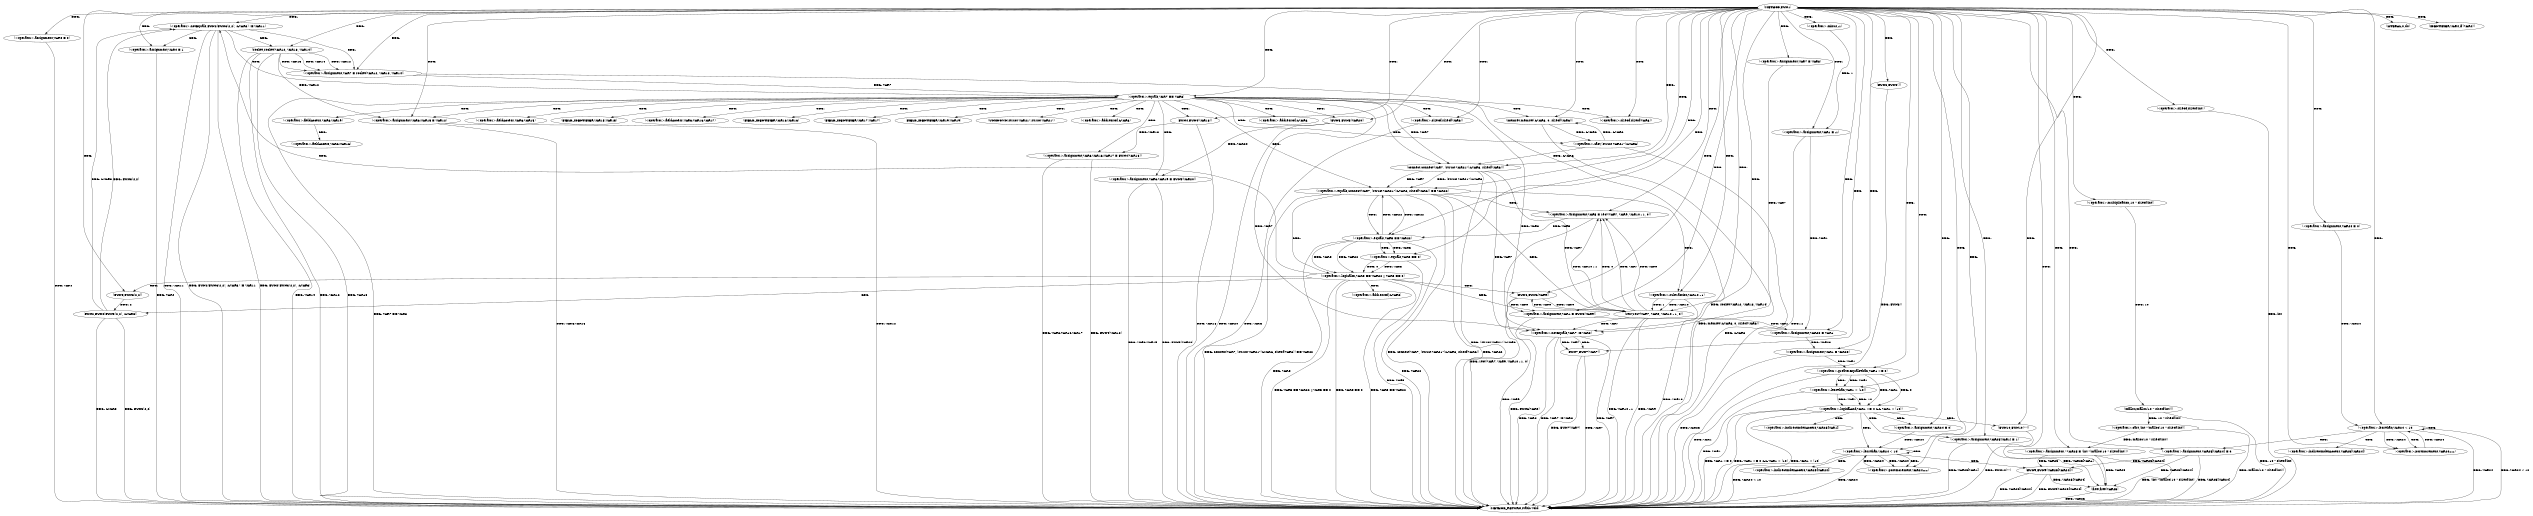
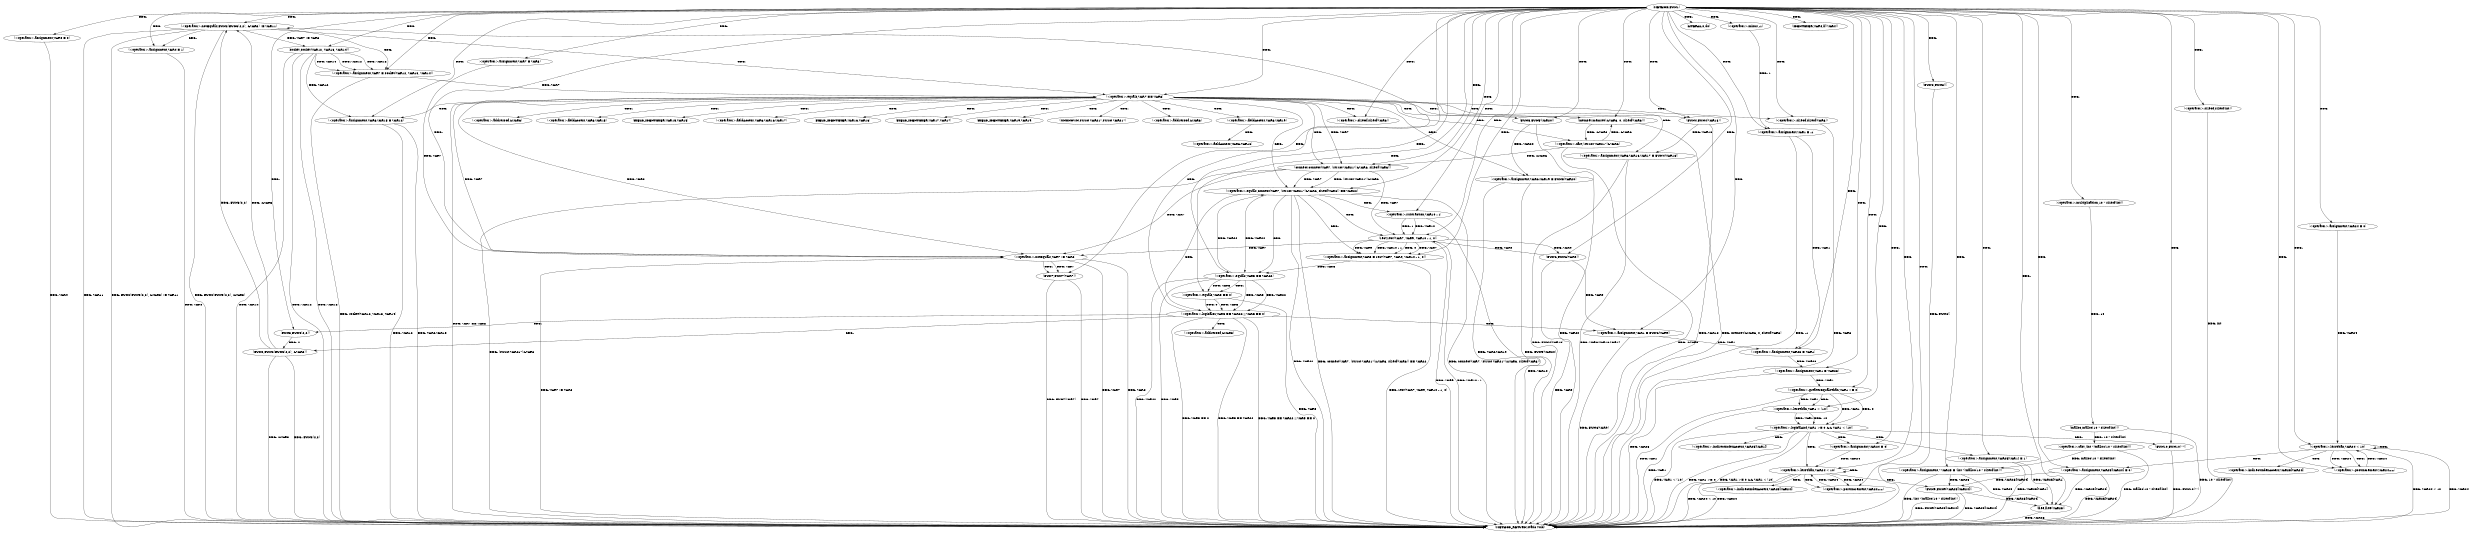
(264, 38) -> (303, 38)
(1449, 286) -> none
